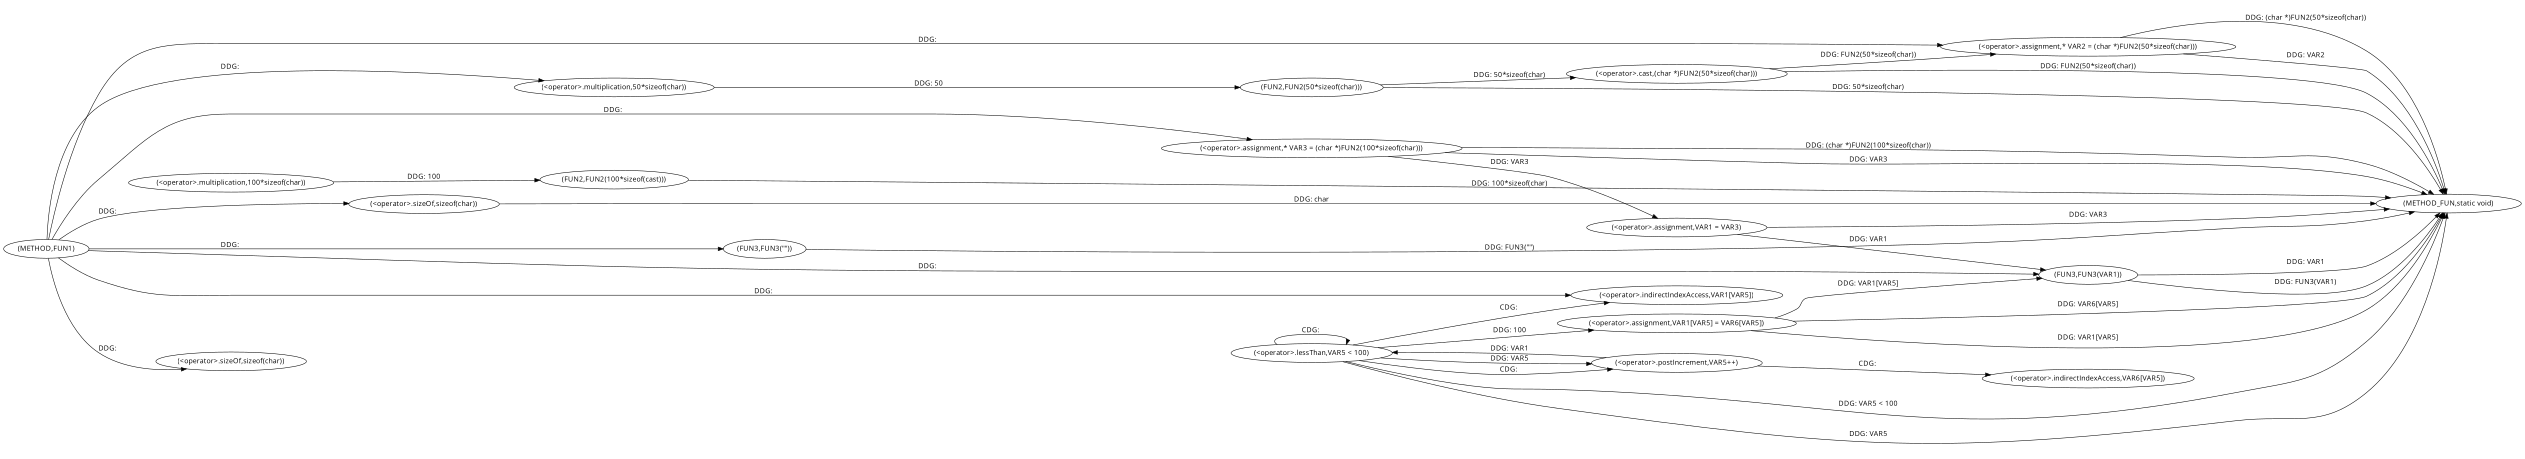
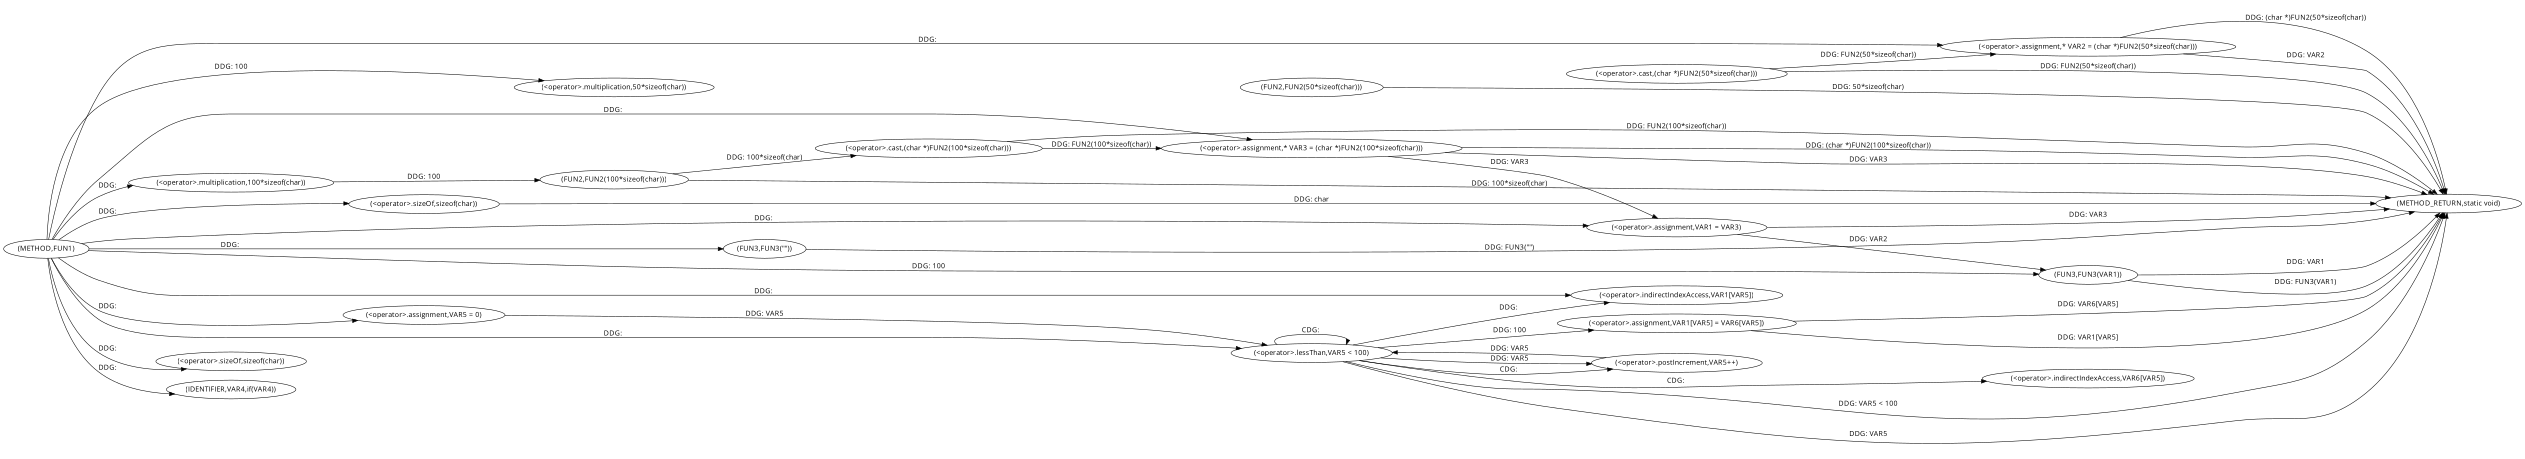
(231, 67) -> (231, 67)
(1475, 81) -> none
(974, 87) -> none
none -> (929, 148)
(614, 180) -> (614, 180)
(2449, 204) -> (2449, 204)
none -> (85, 205)
none -> (832, 222)
(1868, 239) -> (1868, 239)
(929, 266) -> (929, 266)
(1902, 289) -> none
(1510, 307) -> (1510, 307)
none -> (424, 315)
none -> (627, 337)
(1510, 349) -> (1510, 349)
(1872, 370) -> (1670, 387)
none -> (231, 389)
